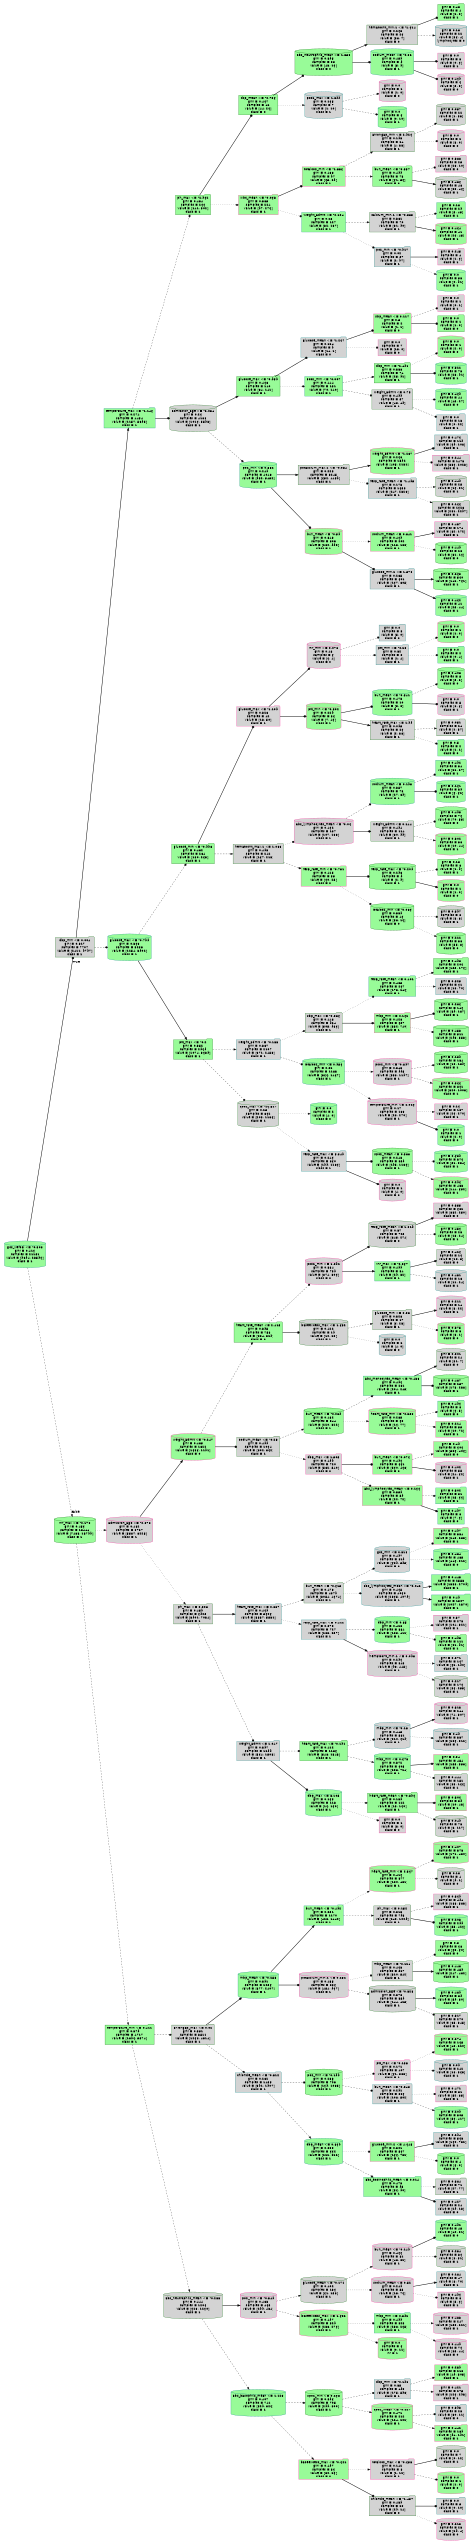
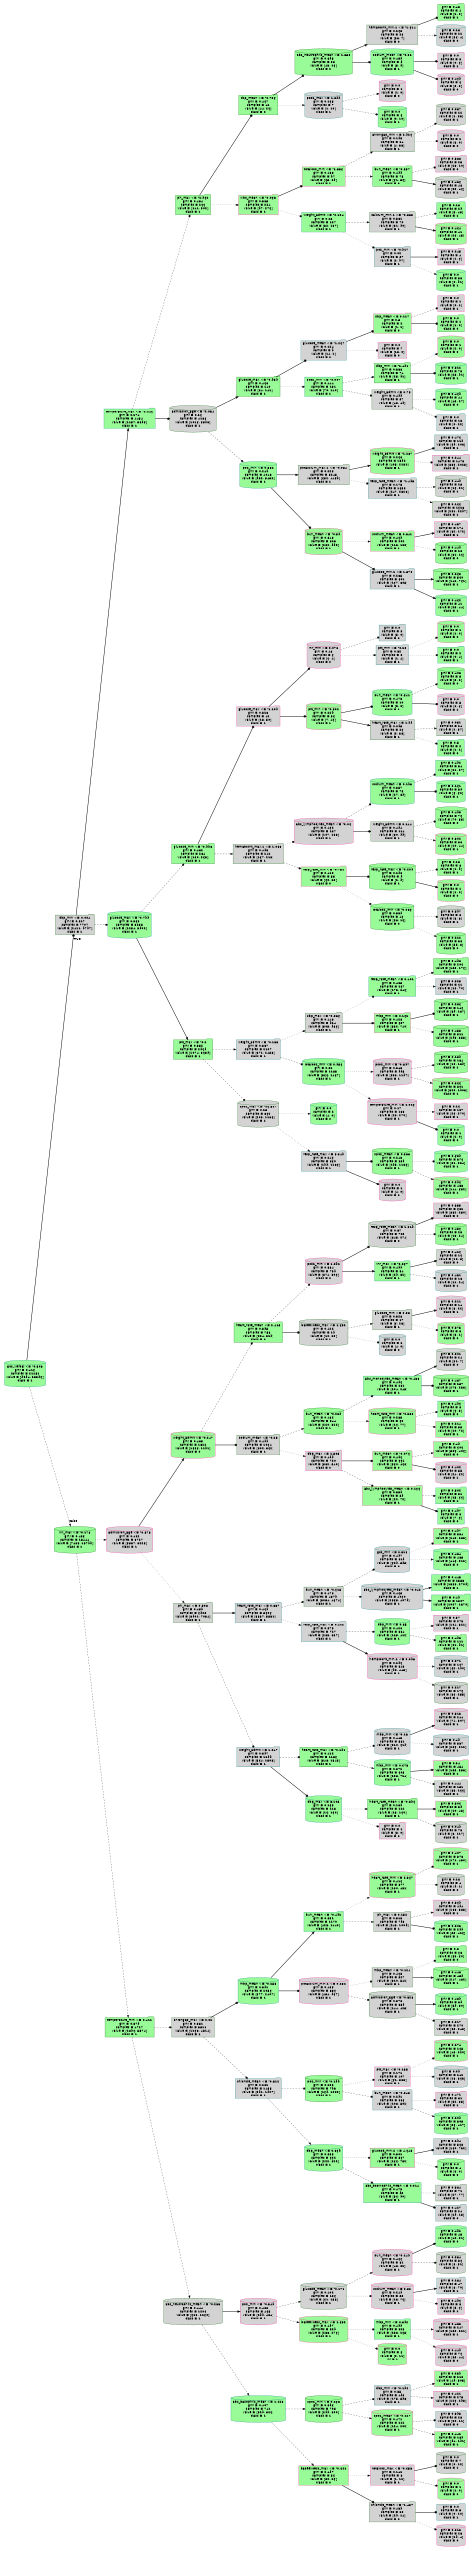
(451, 36) -> (451, 36)
(451, 1664) -> (451, 1667)
